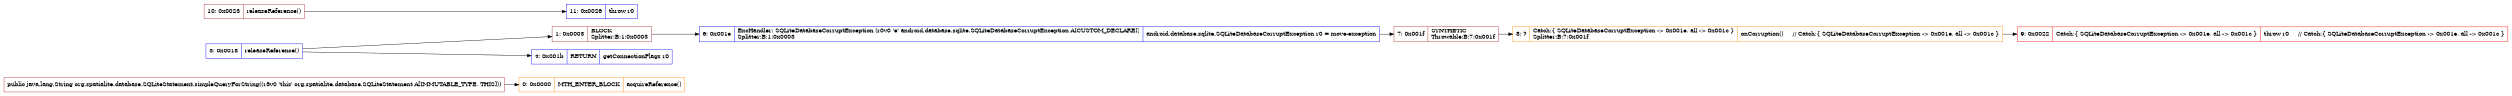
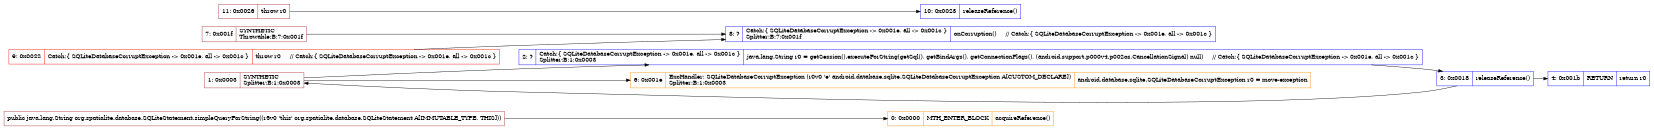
(254, 12) -> (971, 12)
(433, 12) -> (603, 12)
(602, 12) -> (254, 12)
(601, 31) -> (261, 77)
(1039, 34) -> (971, 80)
(1385, 34) -> none
(1758, 34) -> (971, 34)
(2008, 34) -> (568, 44)
(636, 57) -> (1633, 78)
none -> (971, 57)
